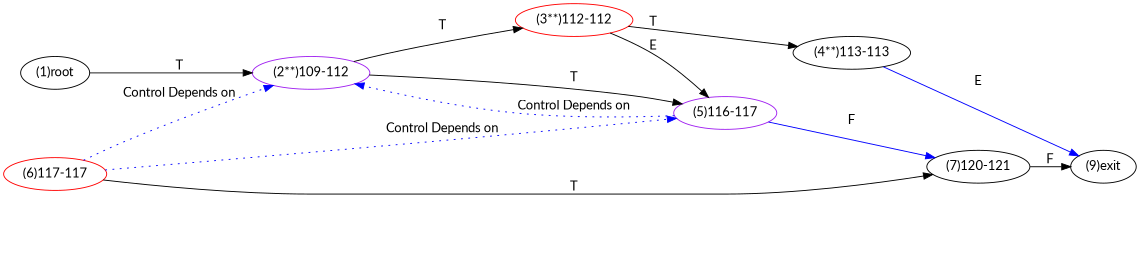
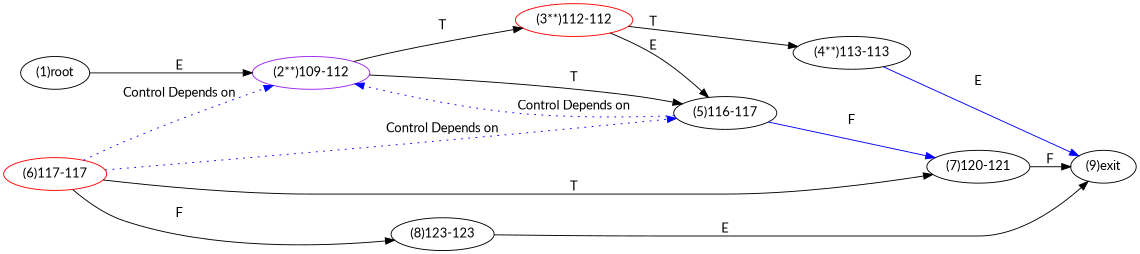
(180, 66) -> (180, 66)
(725, 113) -> (725, 113)
none -> (443, 234)
